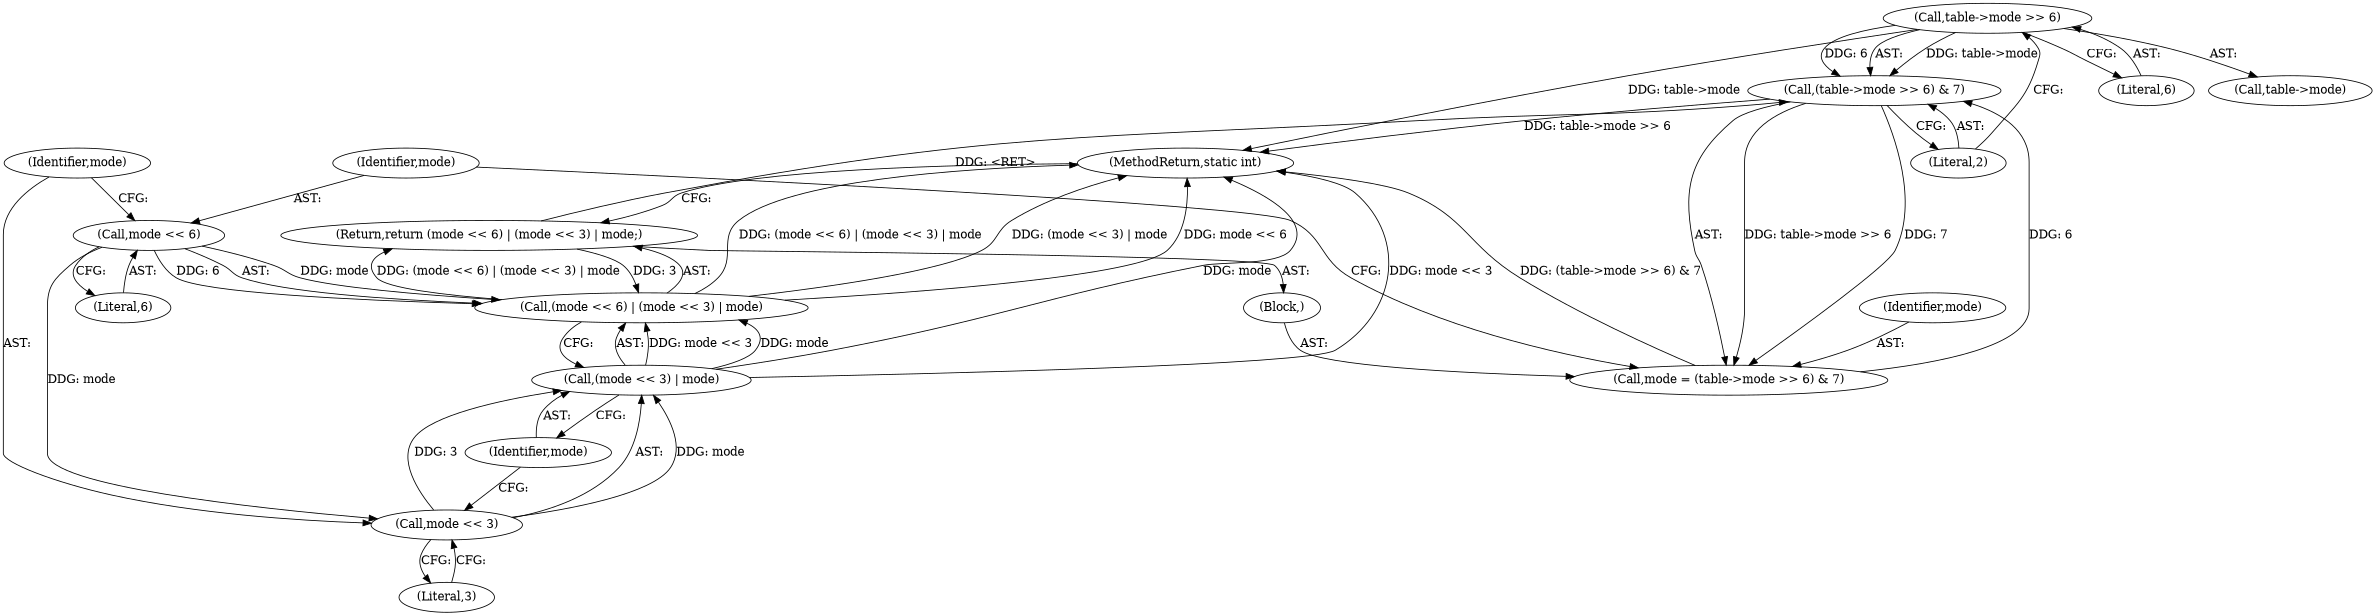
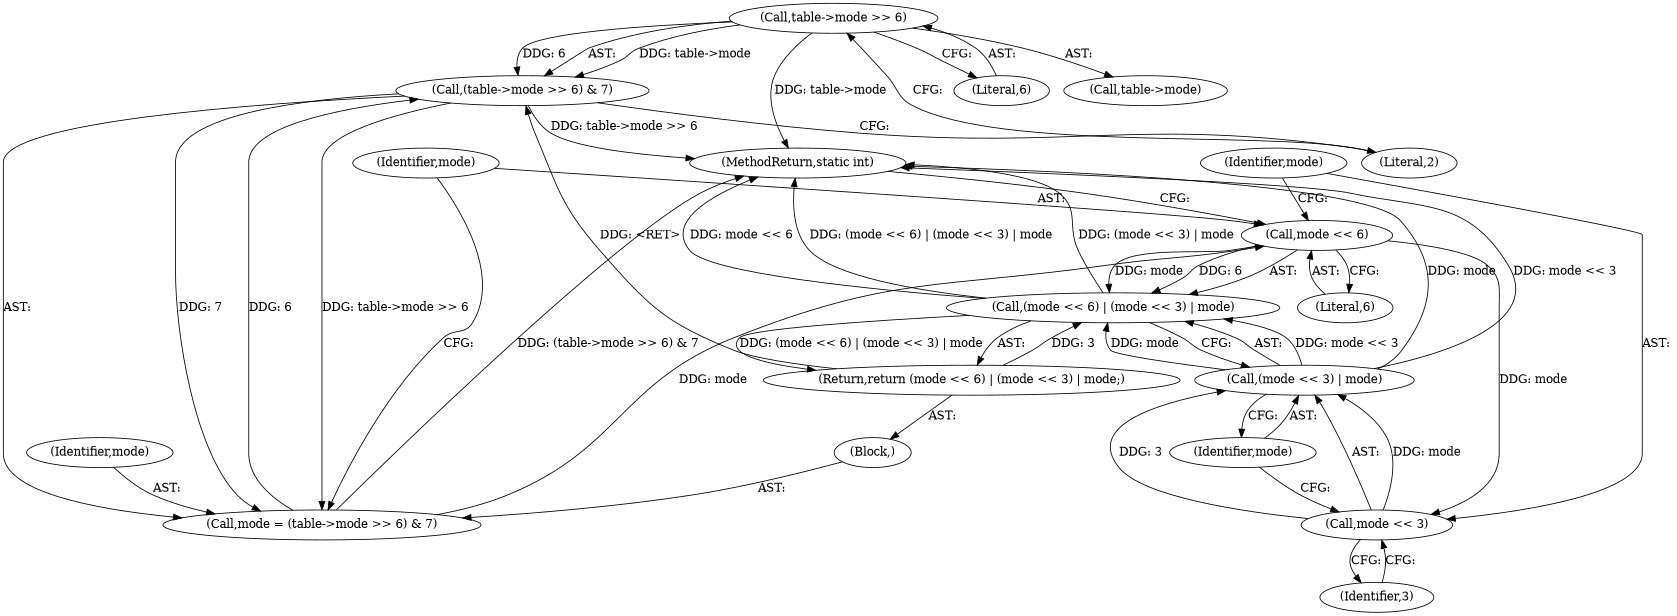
(1953, 125) -> none
(839, 171) -> (1073, 192)
none -> (819, 308)
(447, 597) -> (1377, 597)
